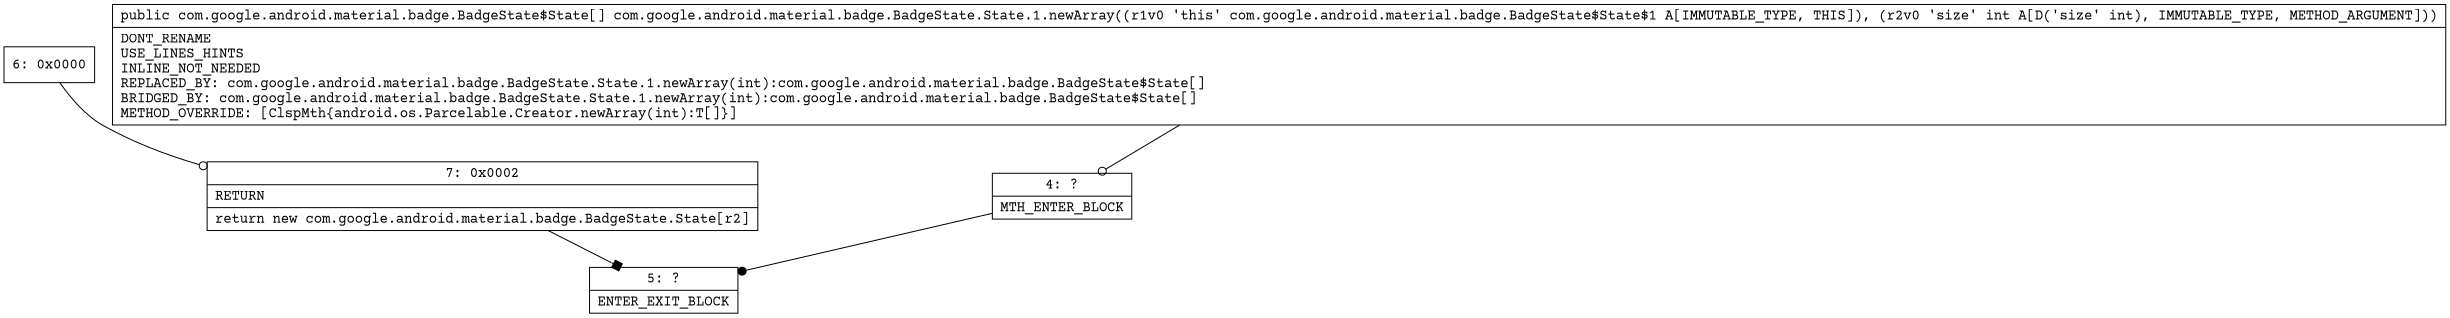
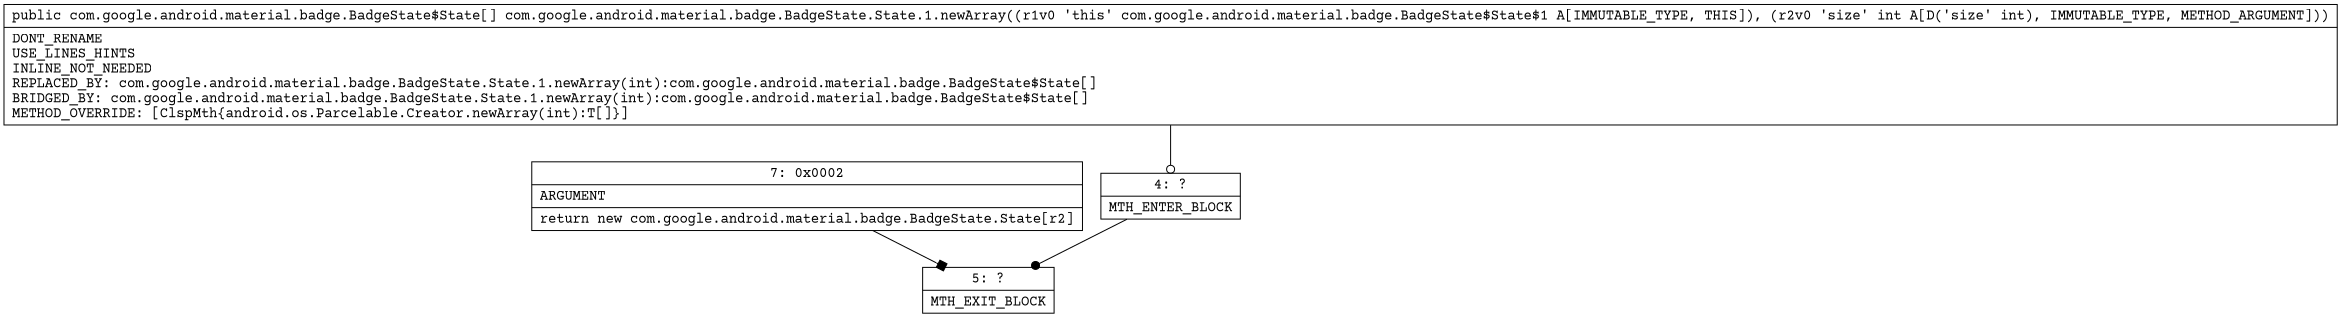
(49, 65) -> none
(240, 196) -> (573, 196)
(664, 301) -> (988, 301)
